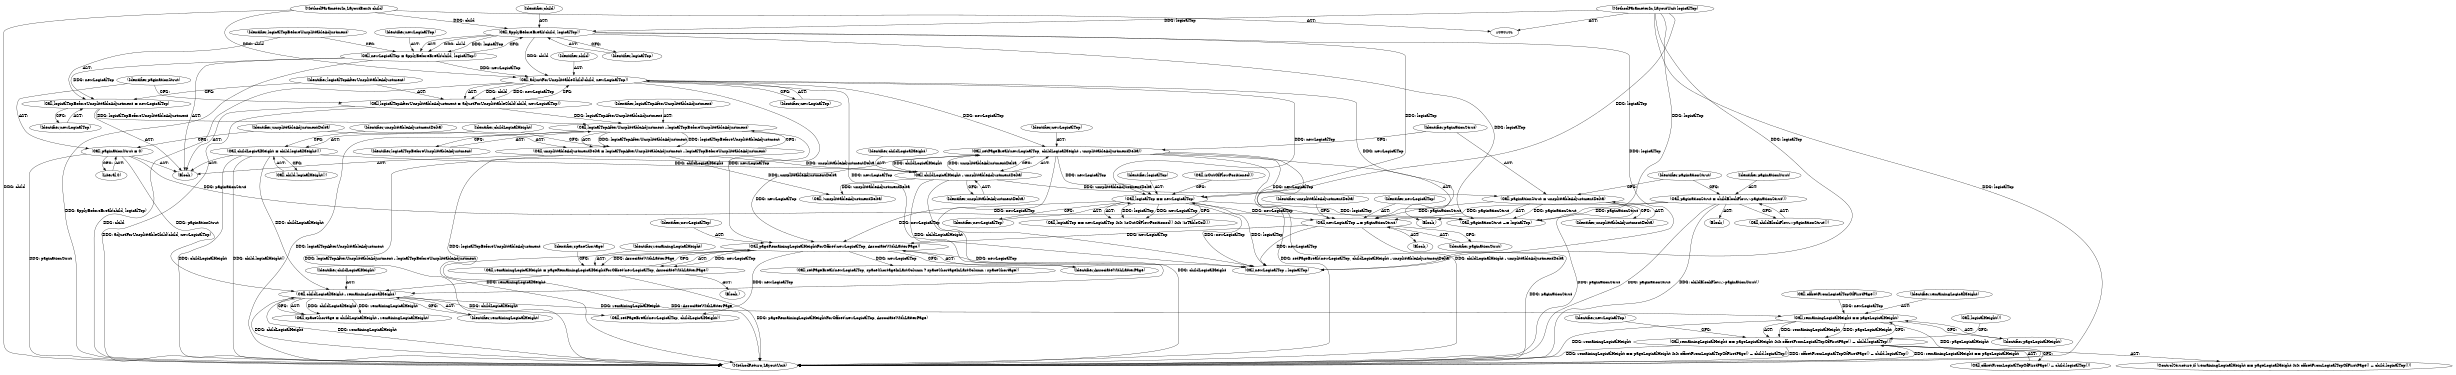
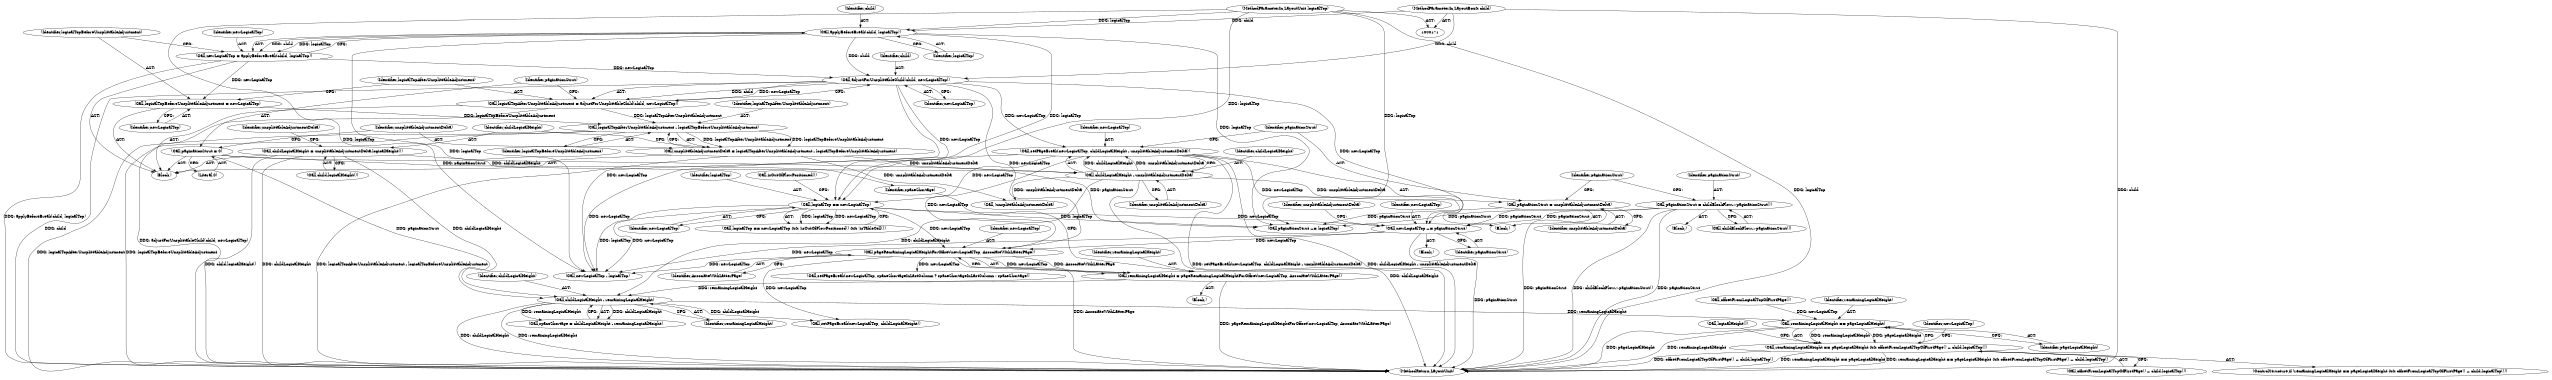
(1505, 33) -> (1430, 33)
(274, 152) -> (332, 152)
(92, 358) -> (557, 166)
